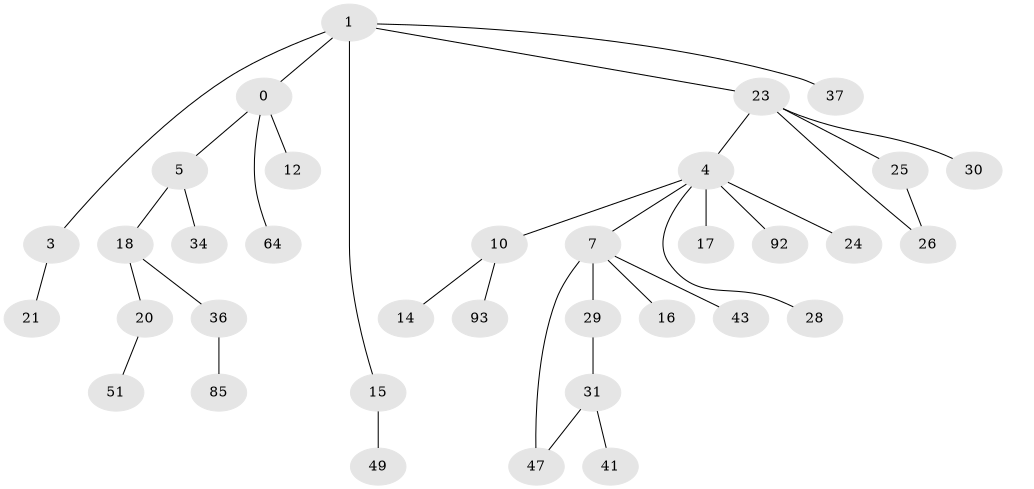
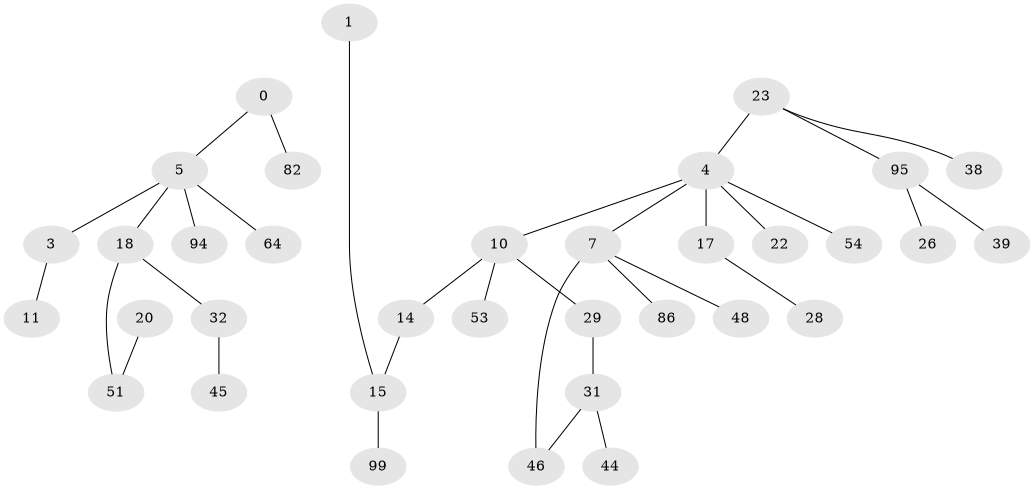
(307, 60) -> none
(556, 60) -> none
(836, 97) -> none
(182, 112) -> (116, 208)
(254, 171) -> (227, 208)
(293, 171) -> (293, 171)
(900, 171) -> (900, 171)
(974, 171) -> (974, 171)
(844, 172) -> none
(199, 245) -> (199, 245)
(780, 245) -> (780, 245)
(854, 245) -> (854, 245)
none -> (1002, 245)
(687, 280) -> (760, 282)
(135, 282) -> (106, 318)
(593, 282) -> (546, 282)
(32, 319) -> (32, 319)
(219, 319) -> (219, 319)
(480, 319) -> (480, 319)
(667, 319) -> (667, 319)
(741, 319) -> (741, 319)
none -> (392, 355)
(219, 393) -> (219, 393)
(378, 467) -> (378, 467)
(536, 467) -> (536, 467)
(610, 467) -> (610, 467)
